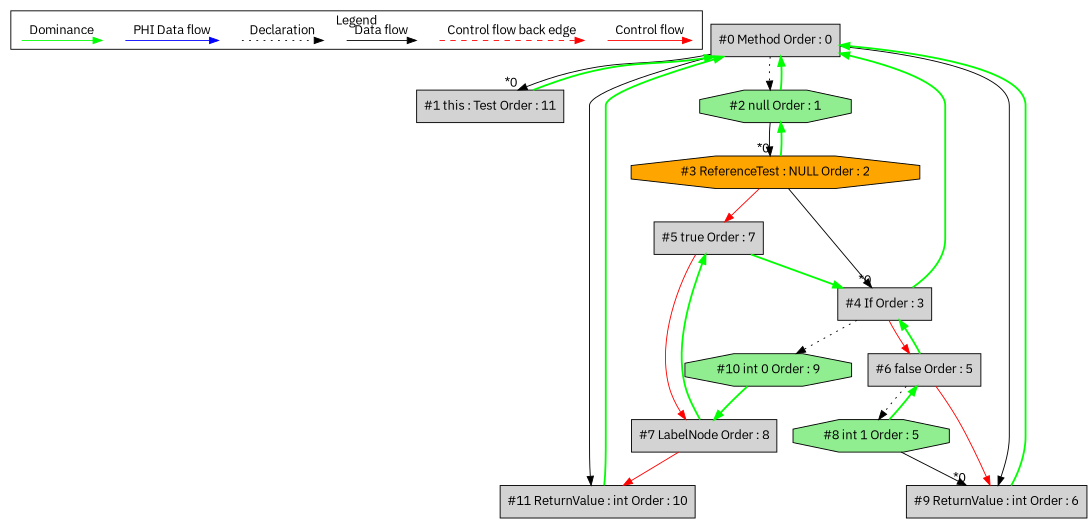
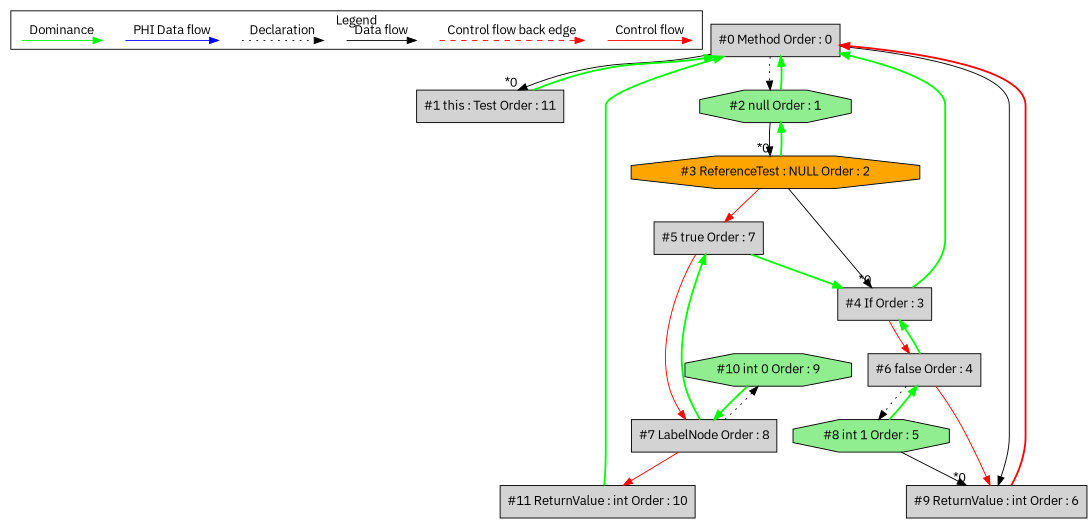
(1026, 200) -> (1026, 200)
(590, 224) -> none
(831, 335) -> (739, 407)
(924, 370) -> (924, 370)
